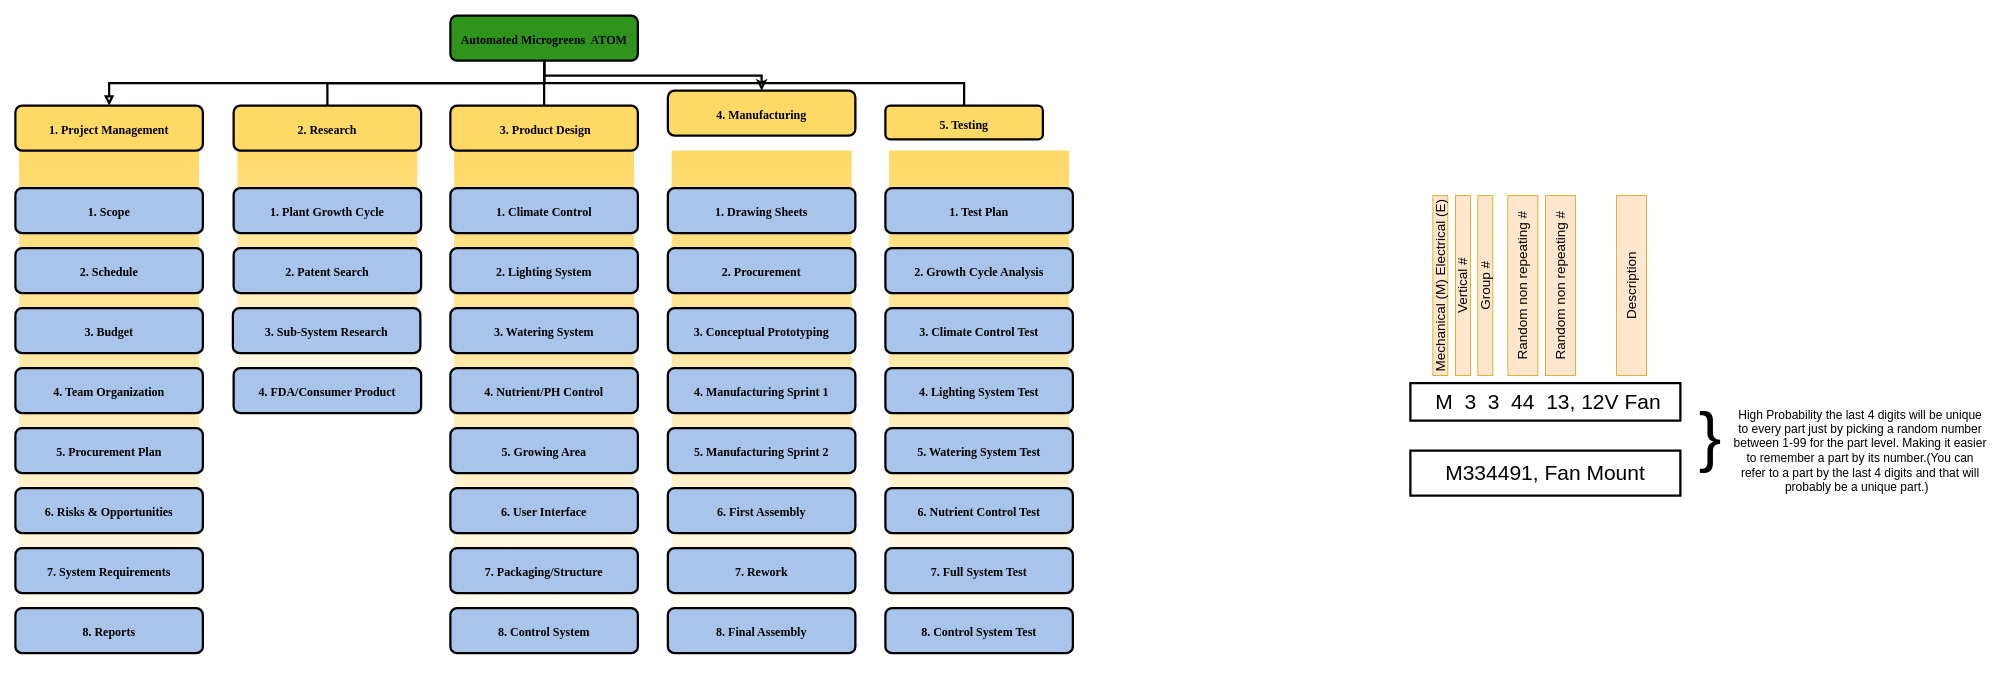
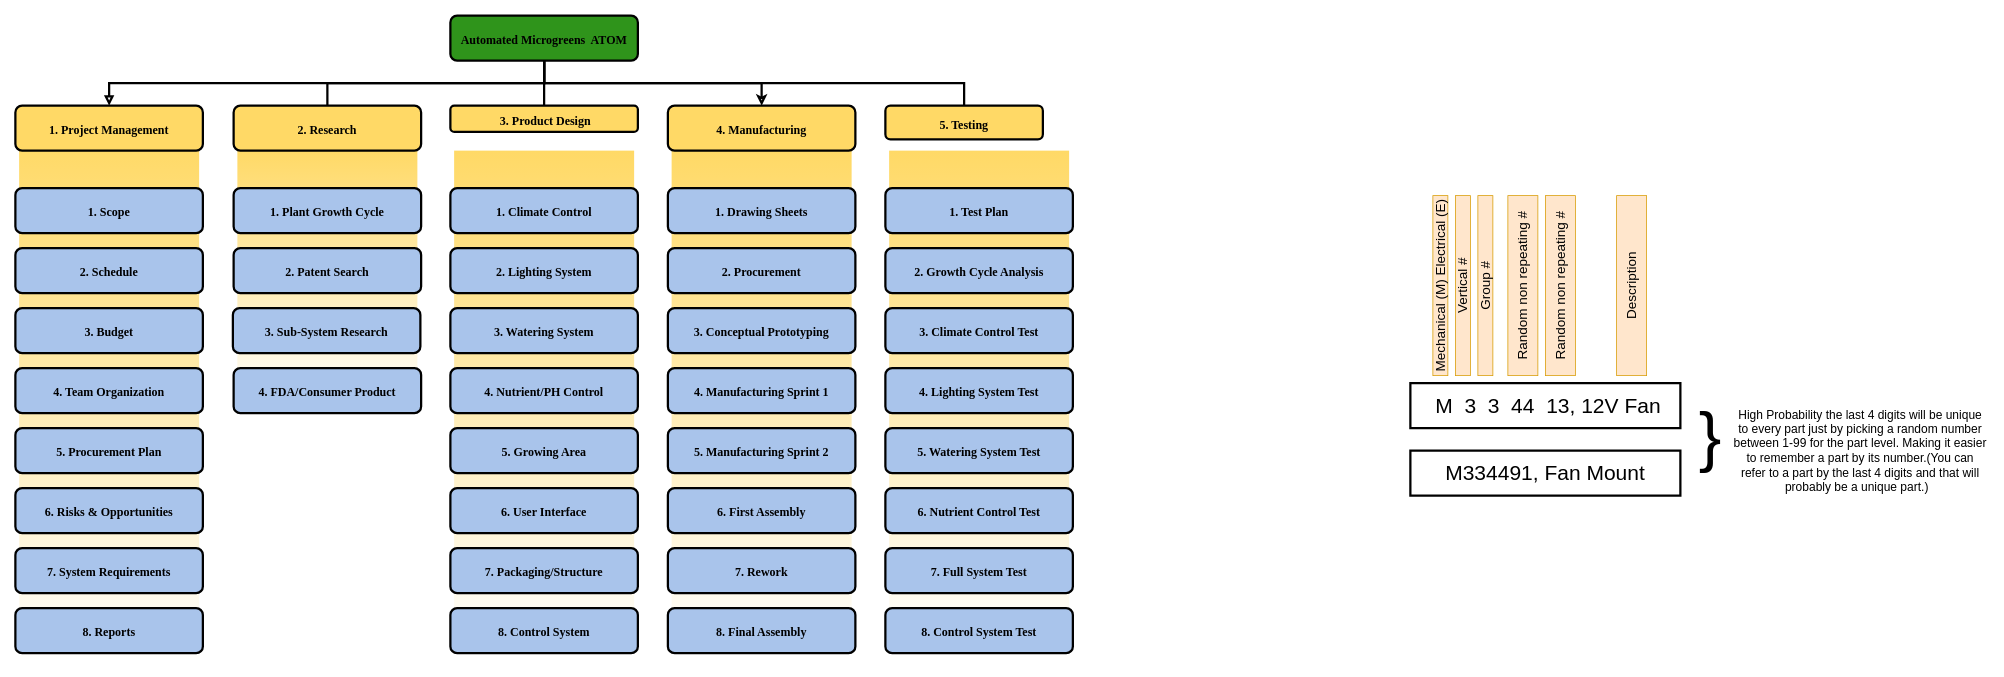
(762, 113) -> (762, 128)
(544, 128) -> (544, 119)
(1545, 402) -> (1545, 405)
